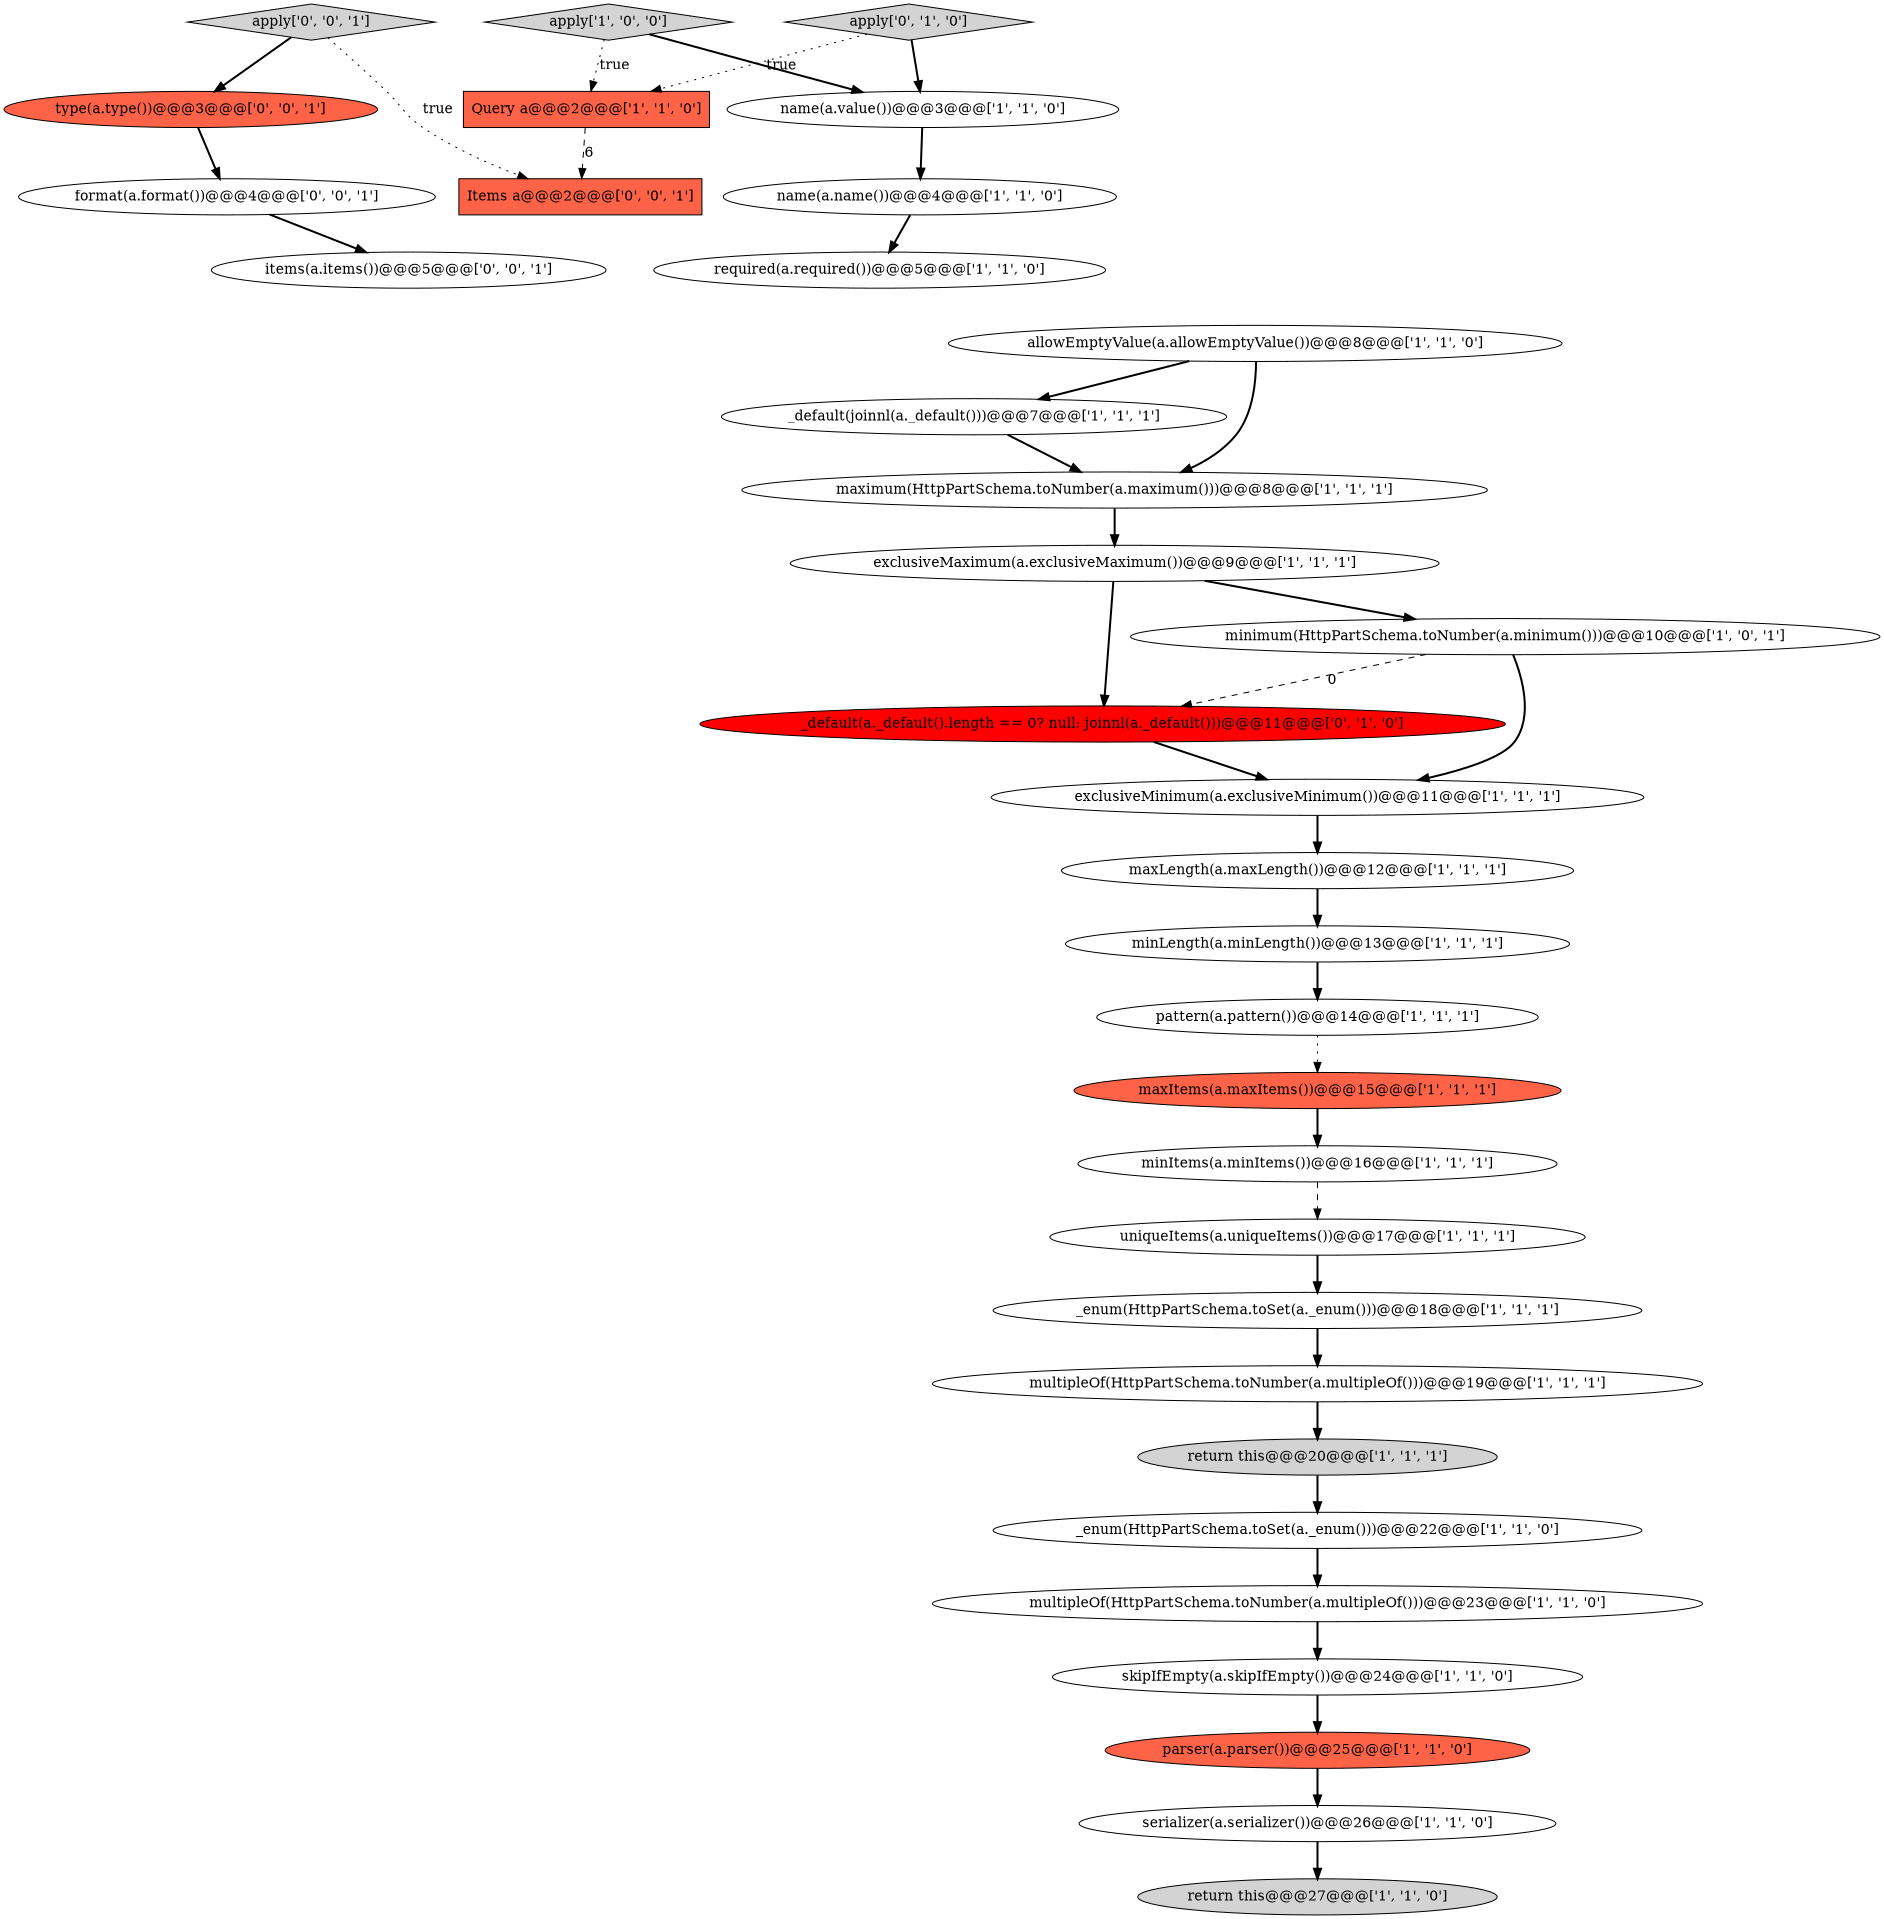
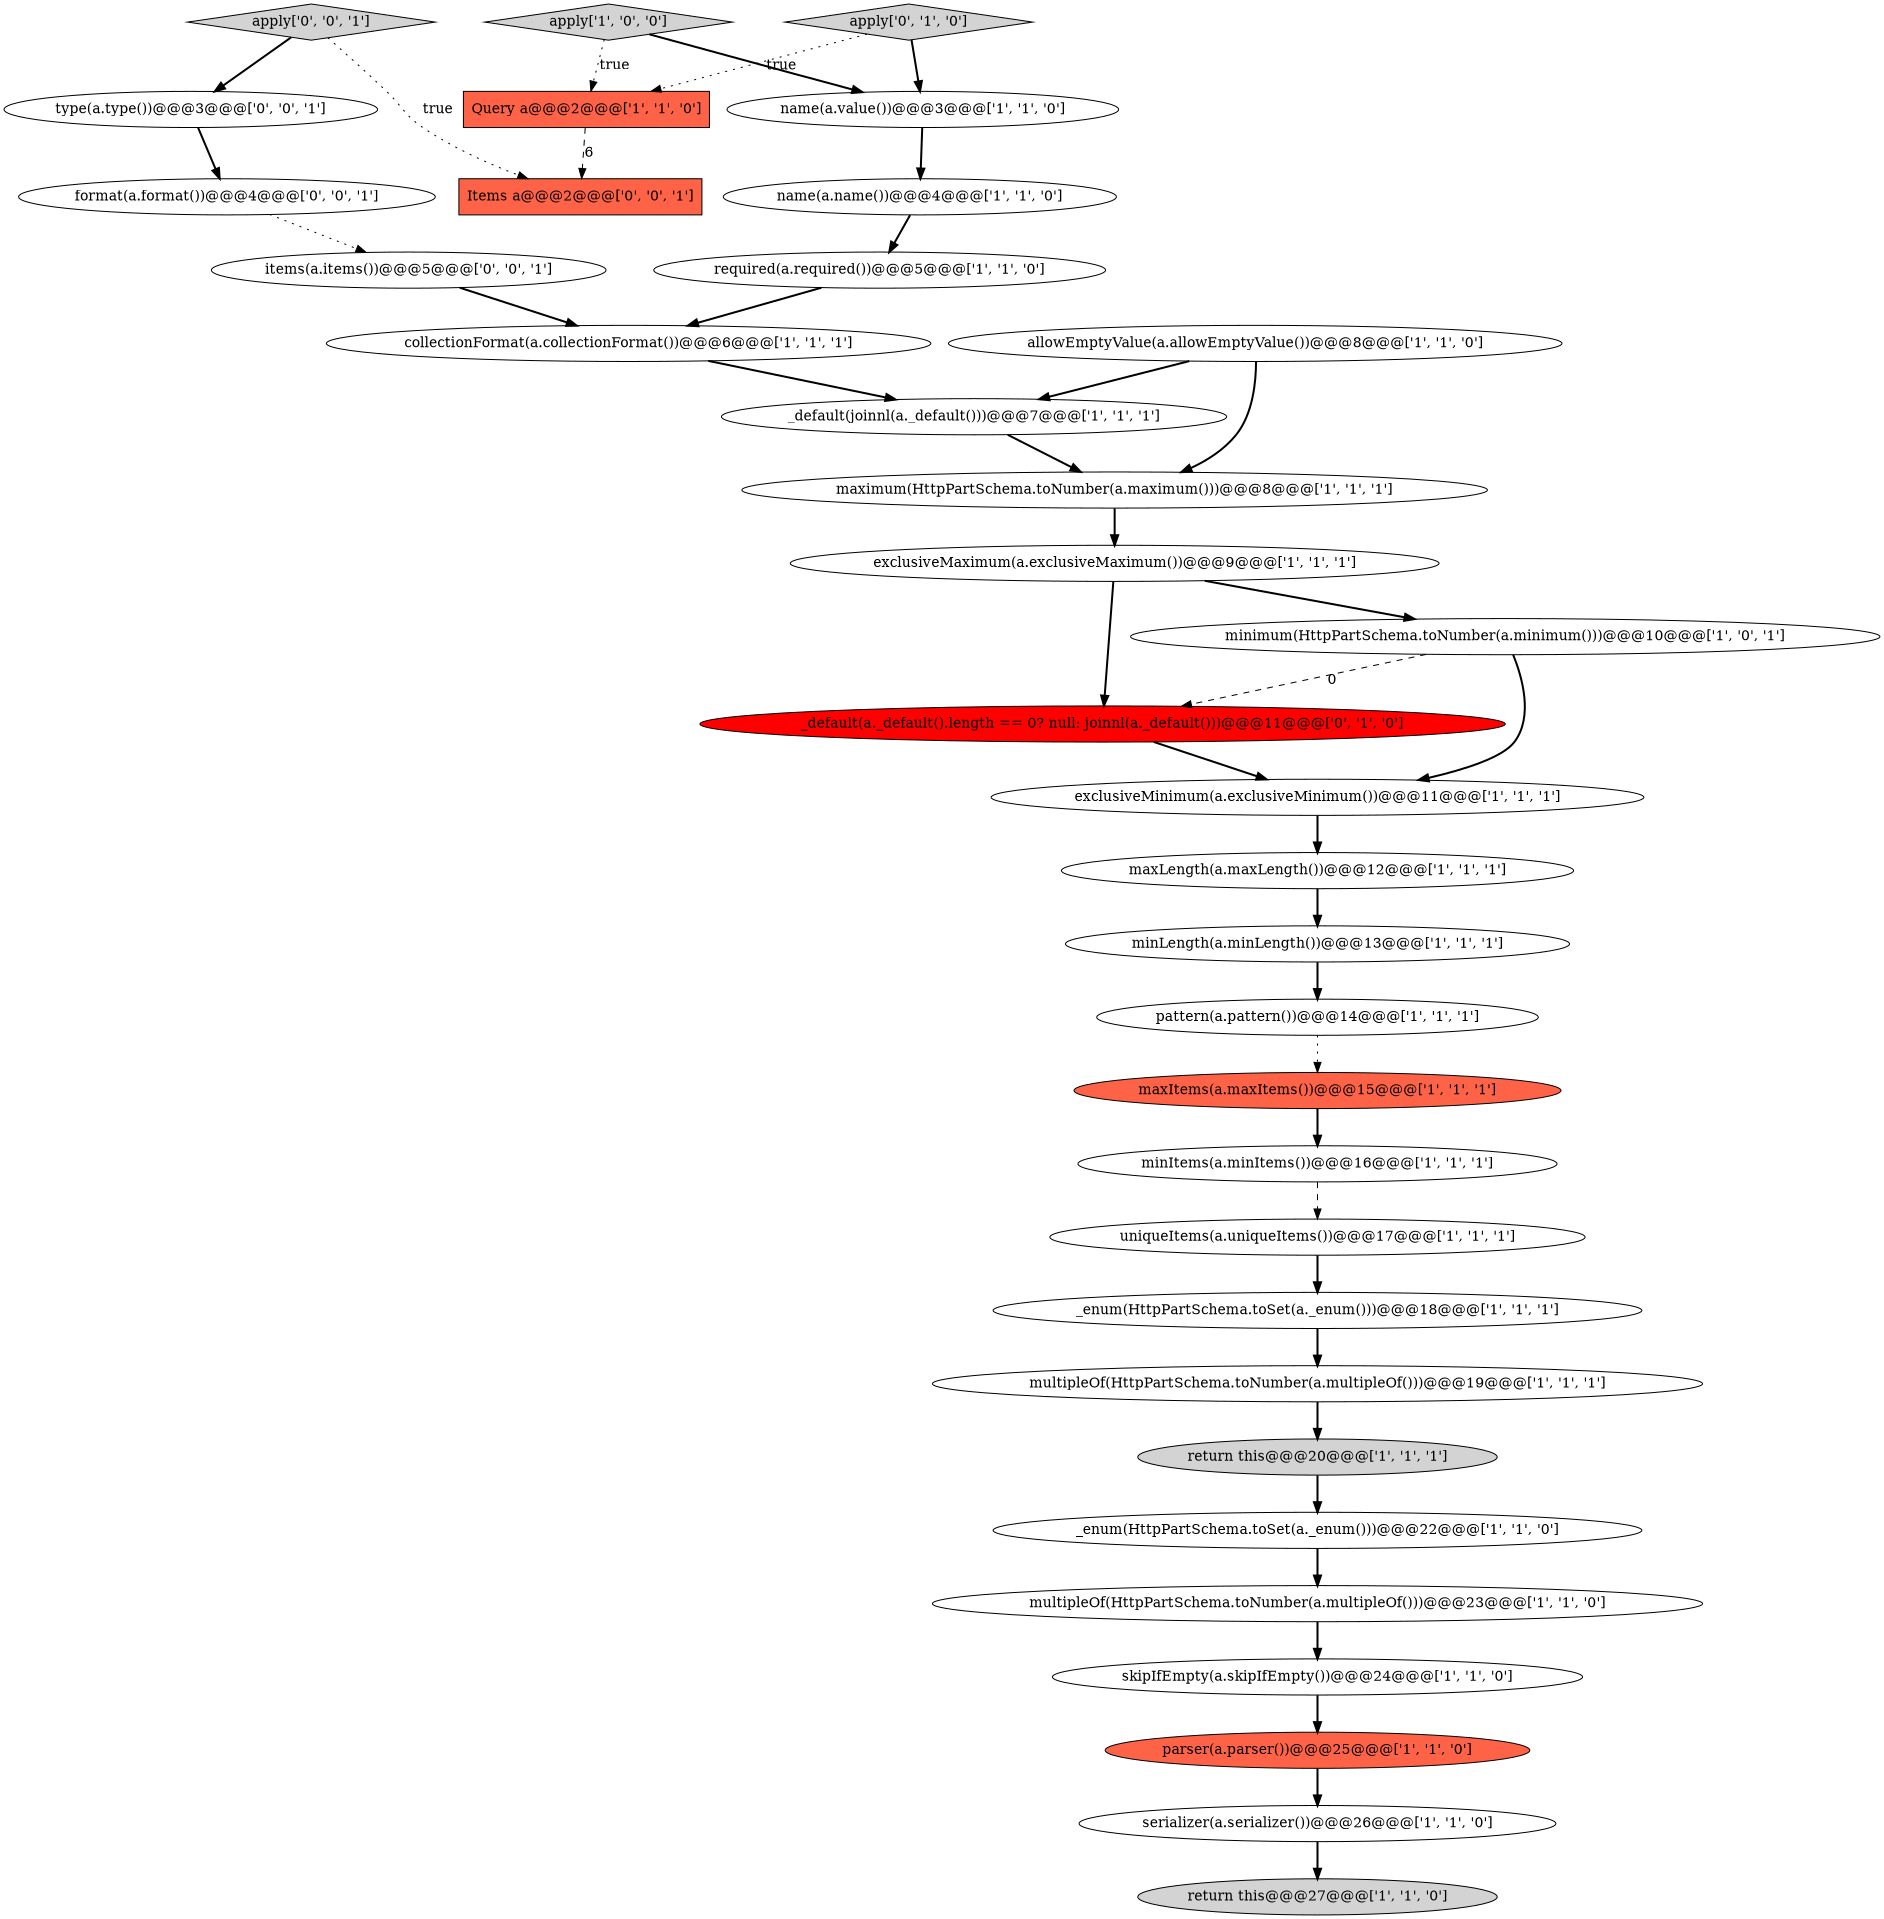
(191, 109) -> (191, 109)
(313, 232) -> (313, 232)
none -> (629, 343)
